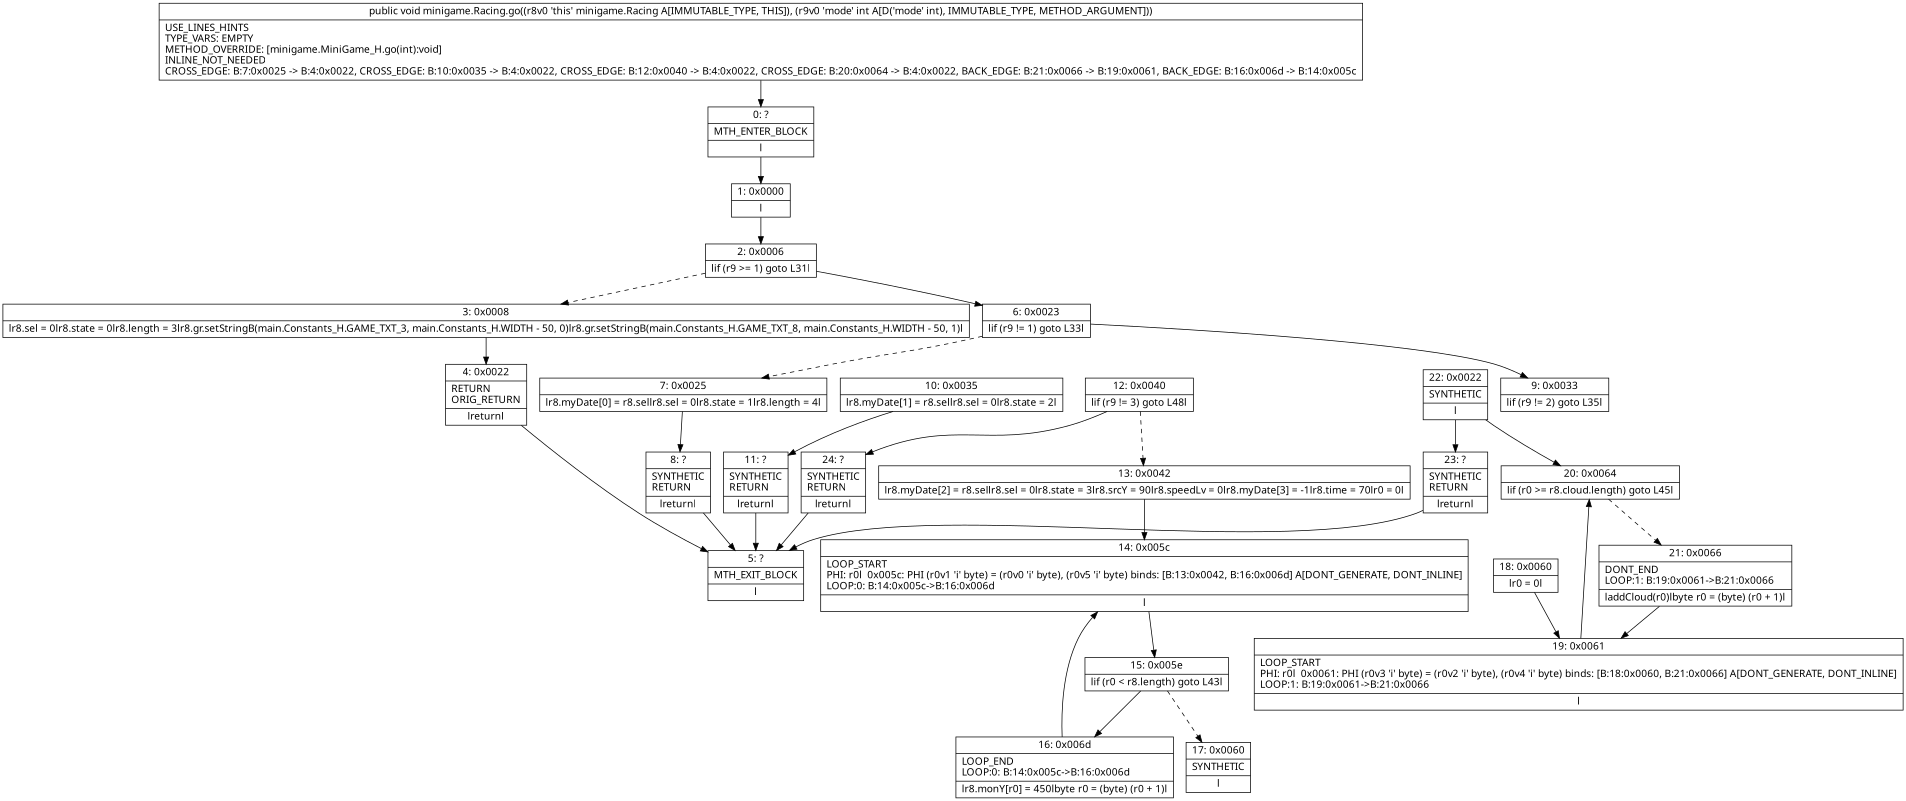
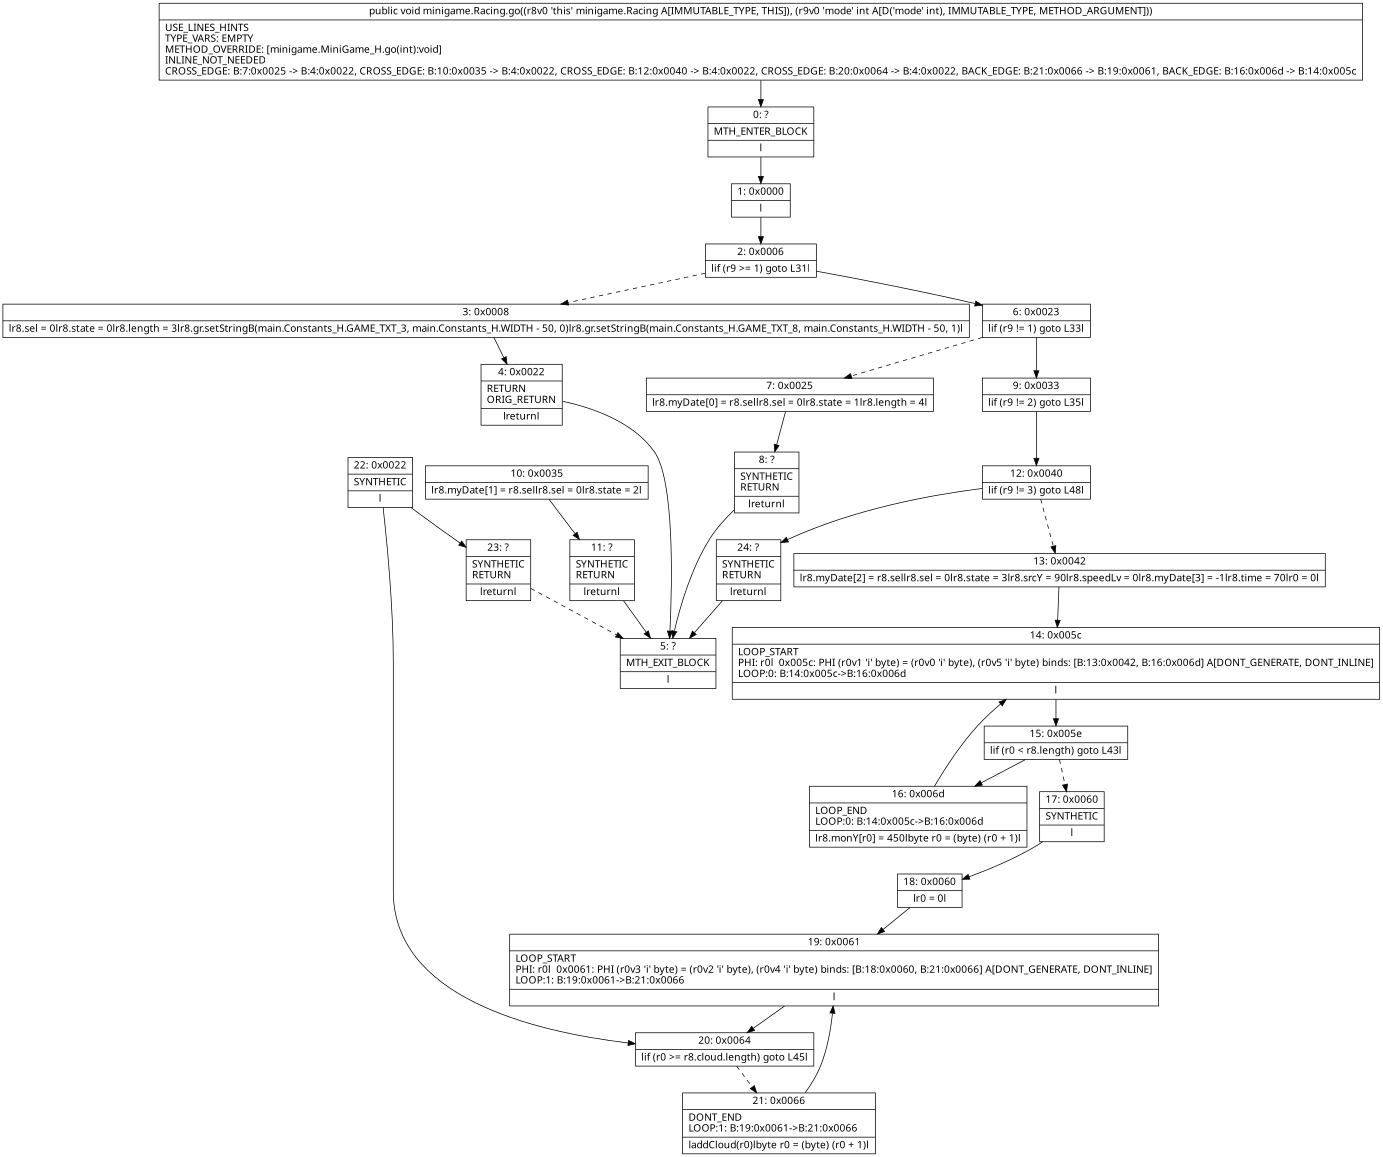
none -> (1036, 435)
(1109, 529) -> (574, 612)
none -> (1007, 861)
